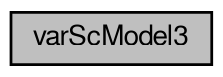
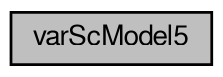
(111, 38) -> (111, 38)
